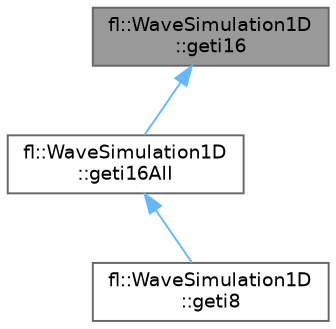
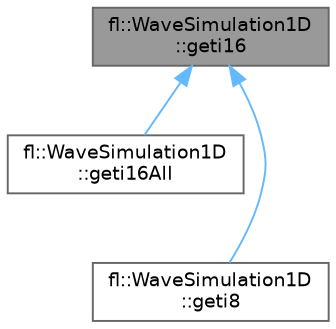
(174, 236) -> (265, 174)
